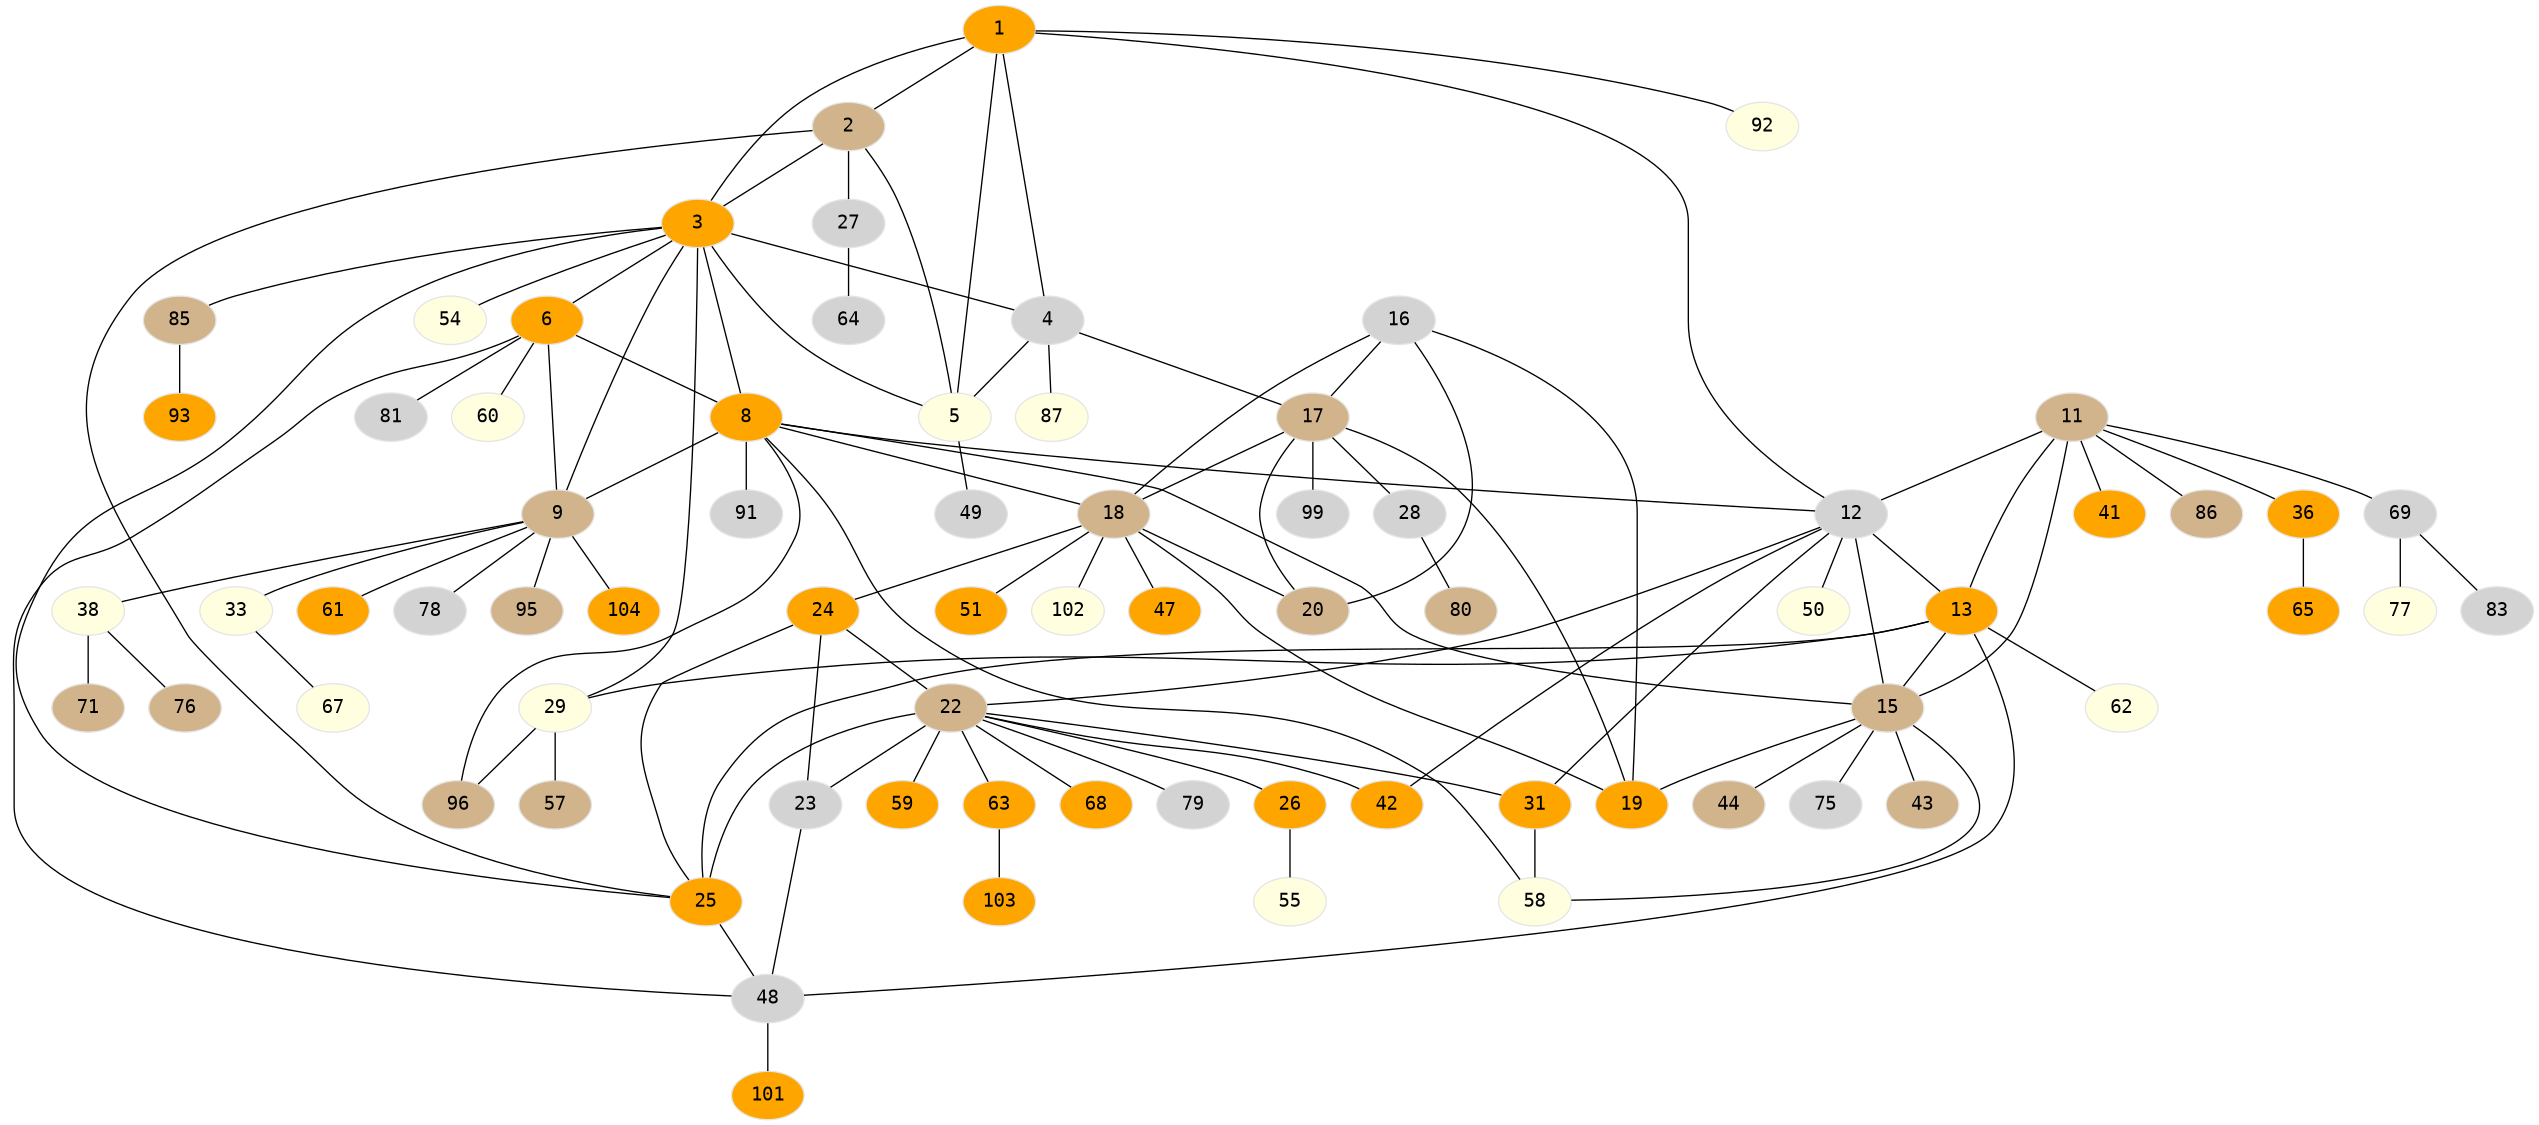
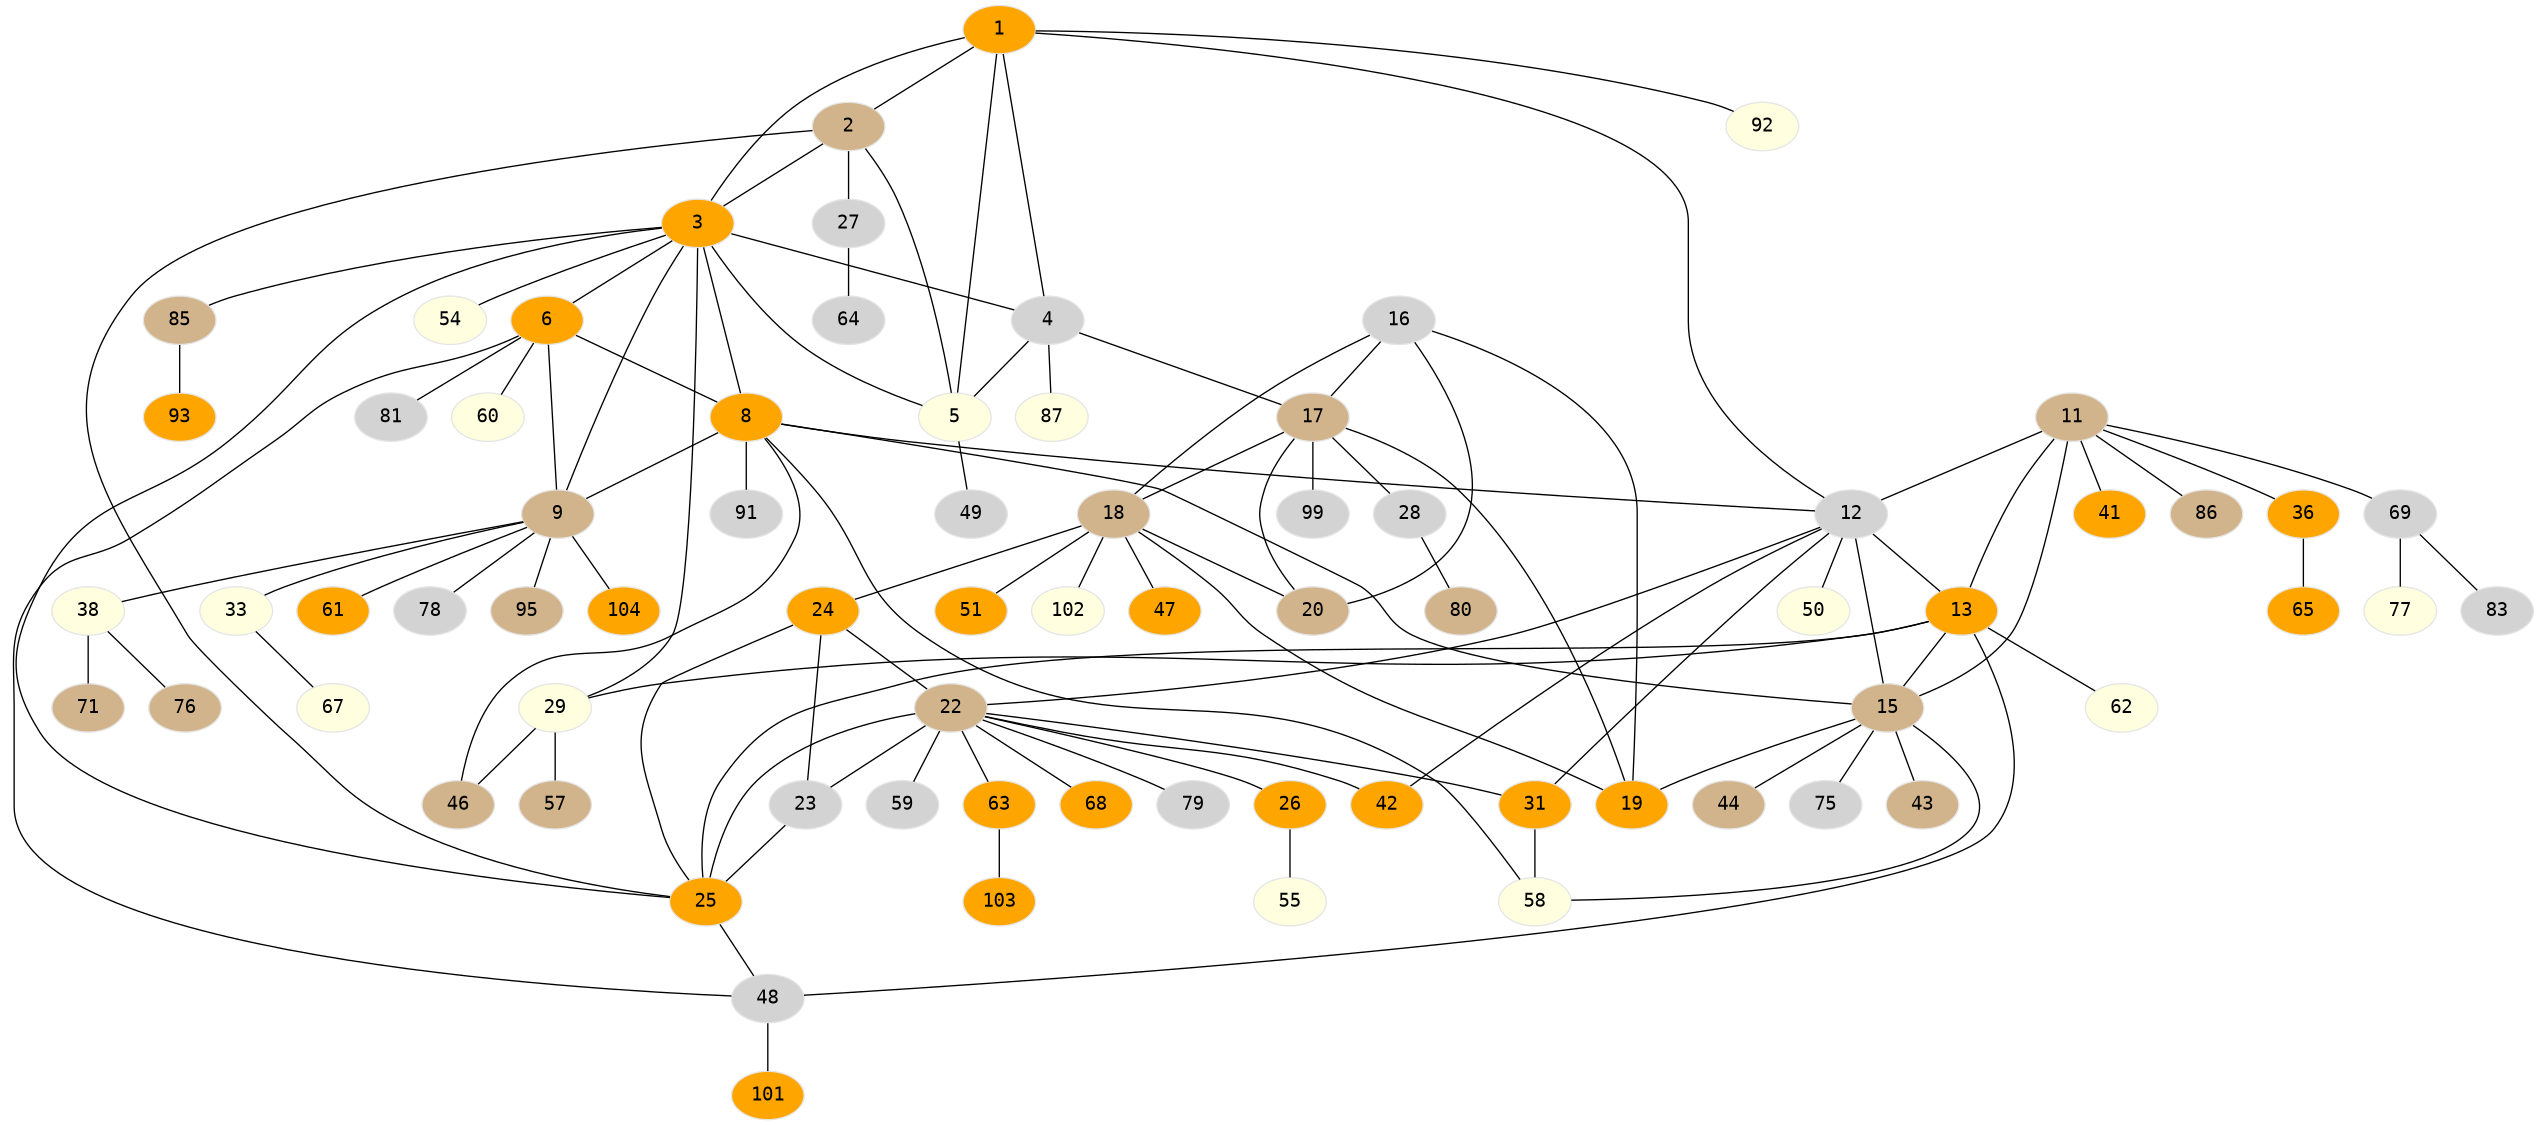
(930, 466) -> none
(458, 805) -> (458, 805)
(902, 805) -> (902, 805)
(787, 902) -> (756, 853)
